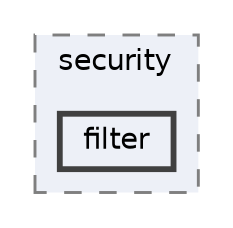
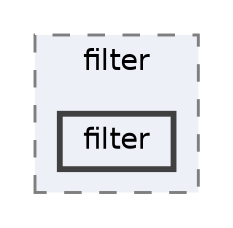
(117, 63) -> (117, 63)
